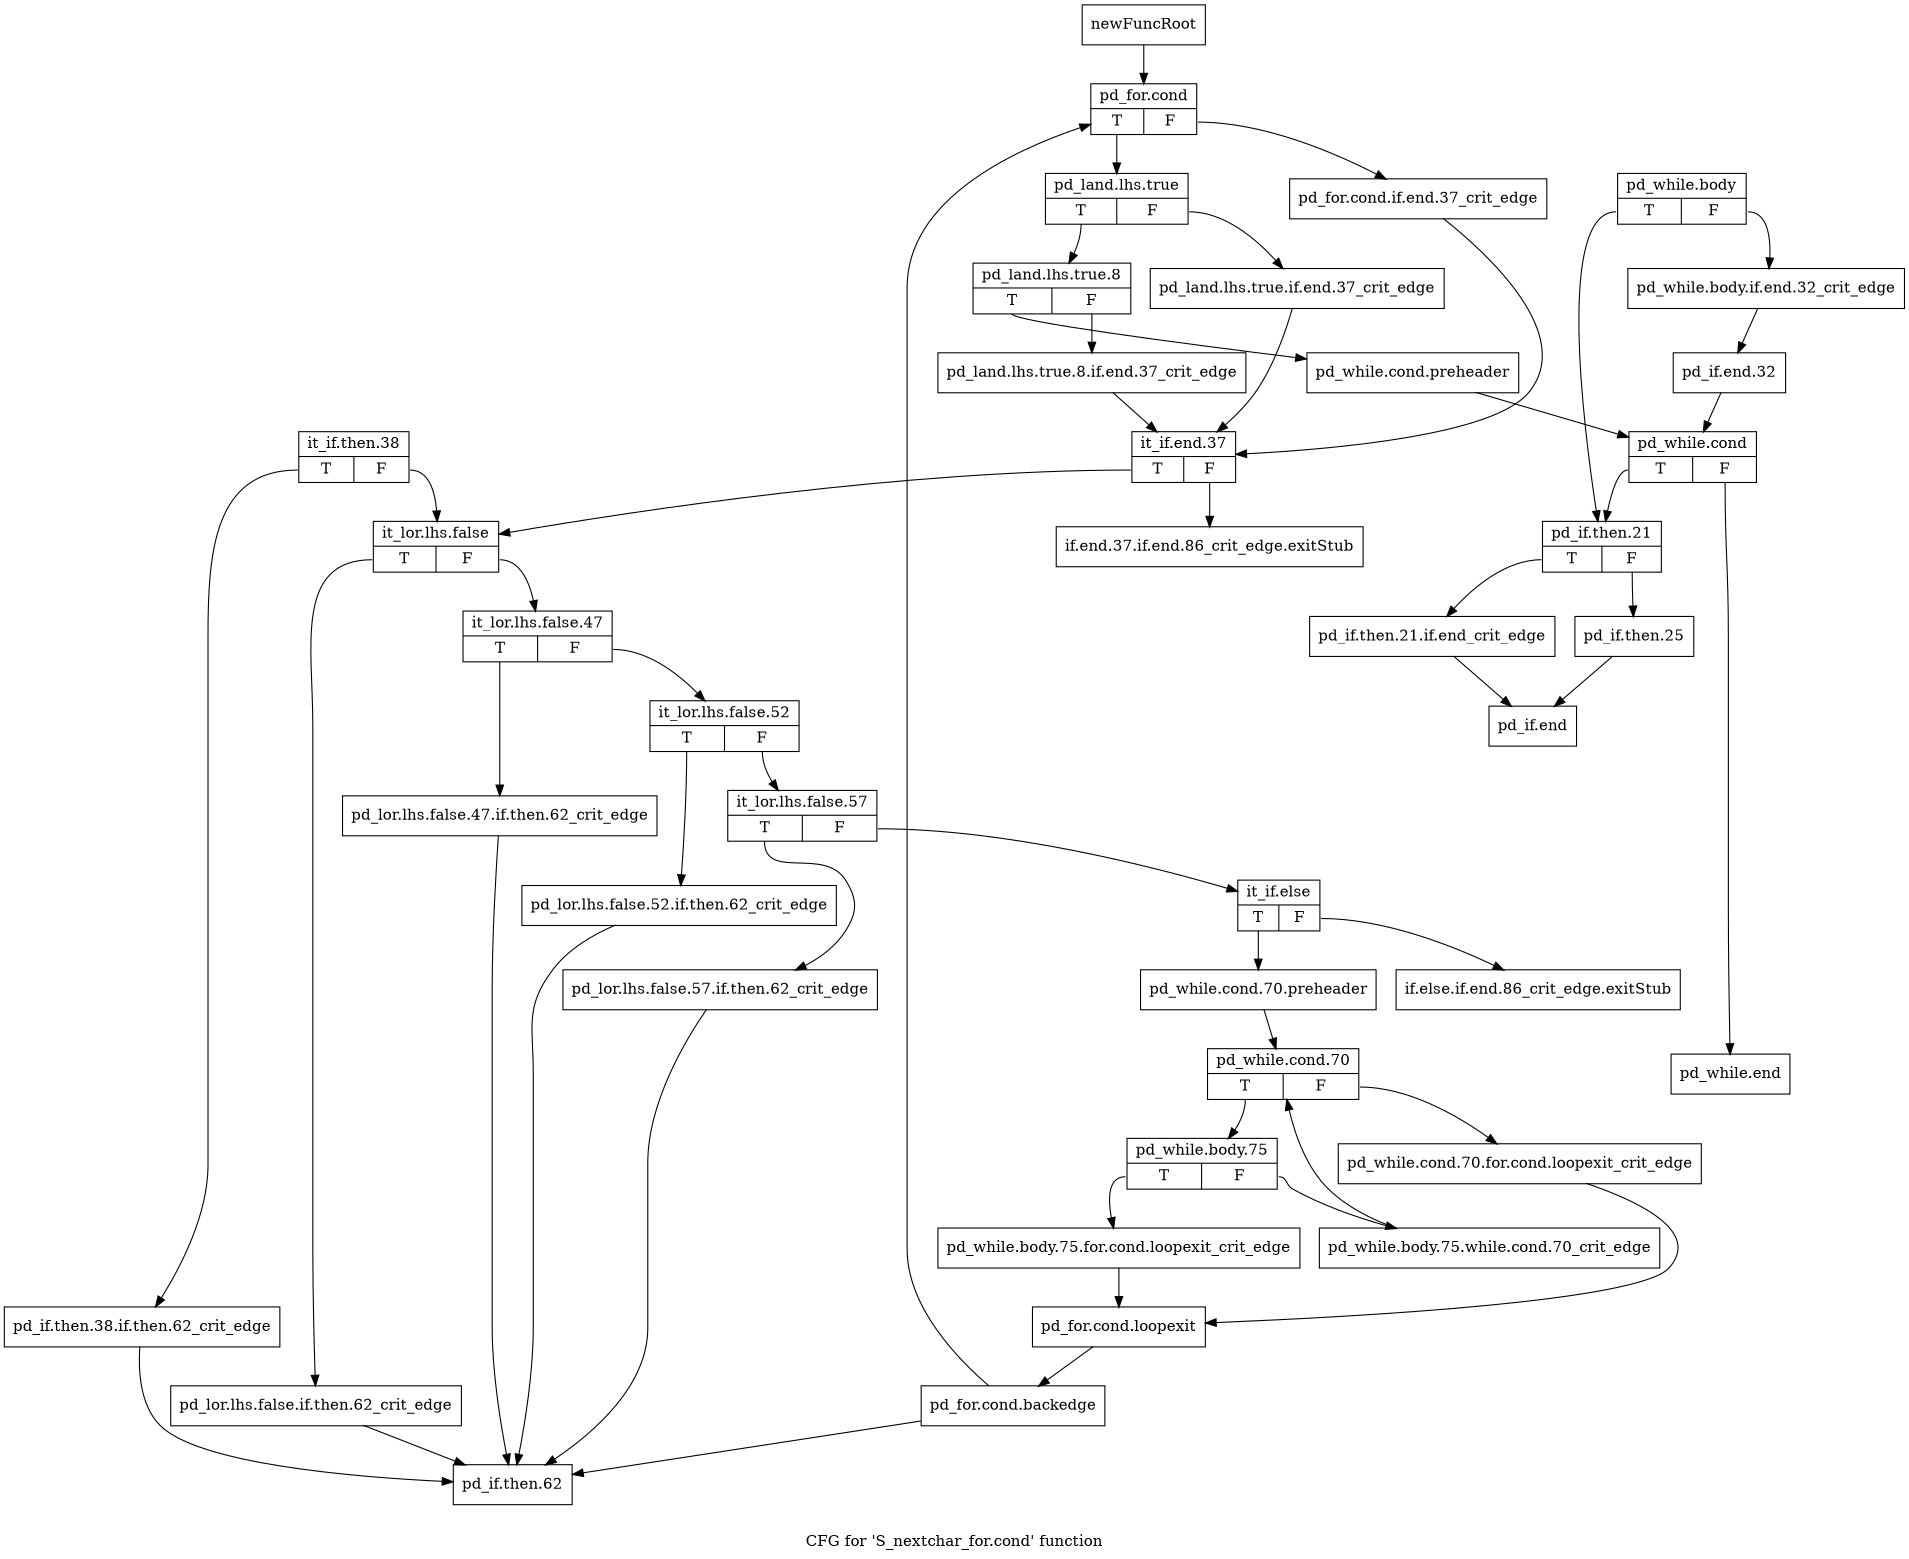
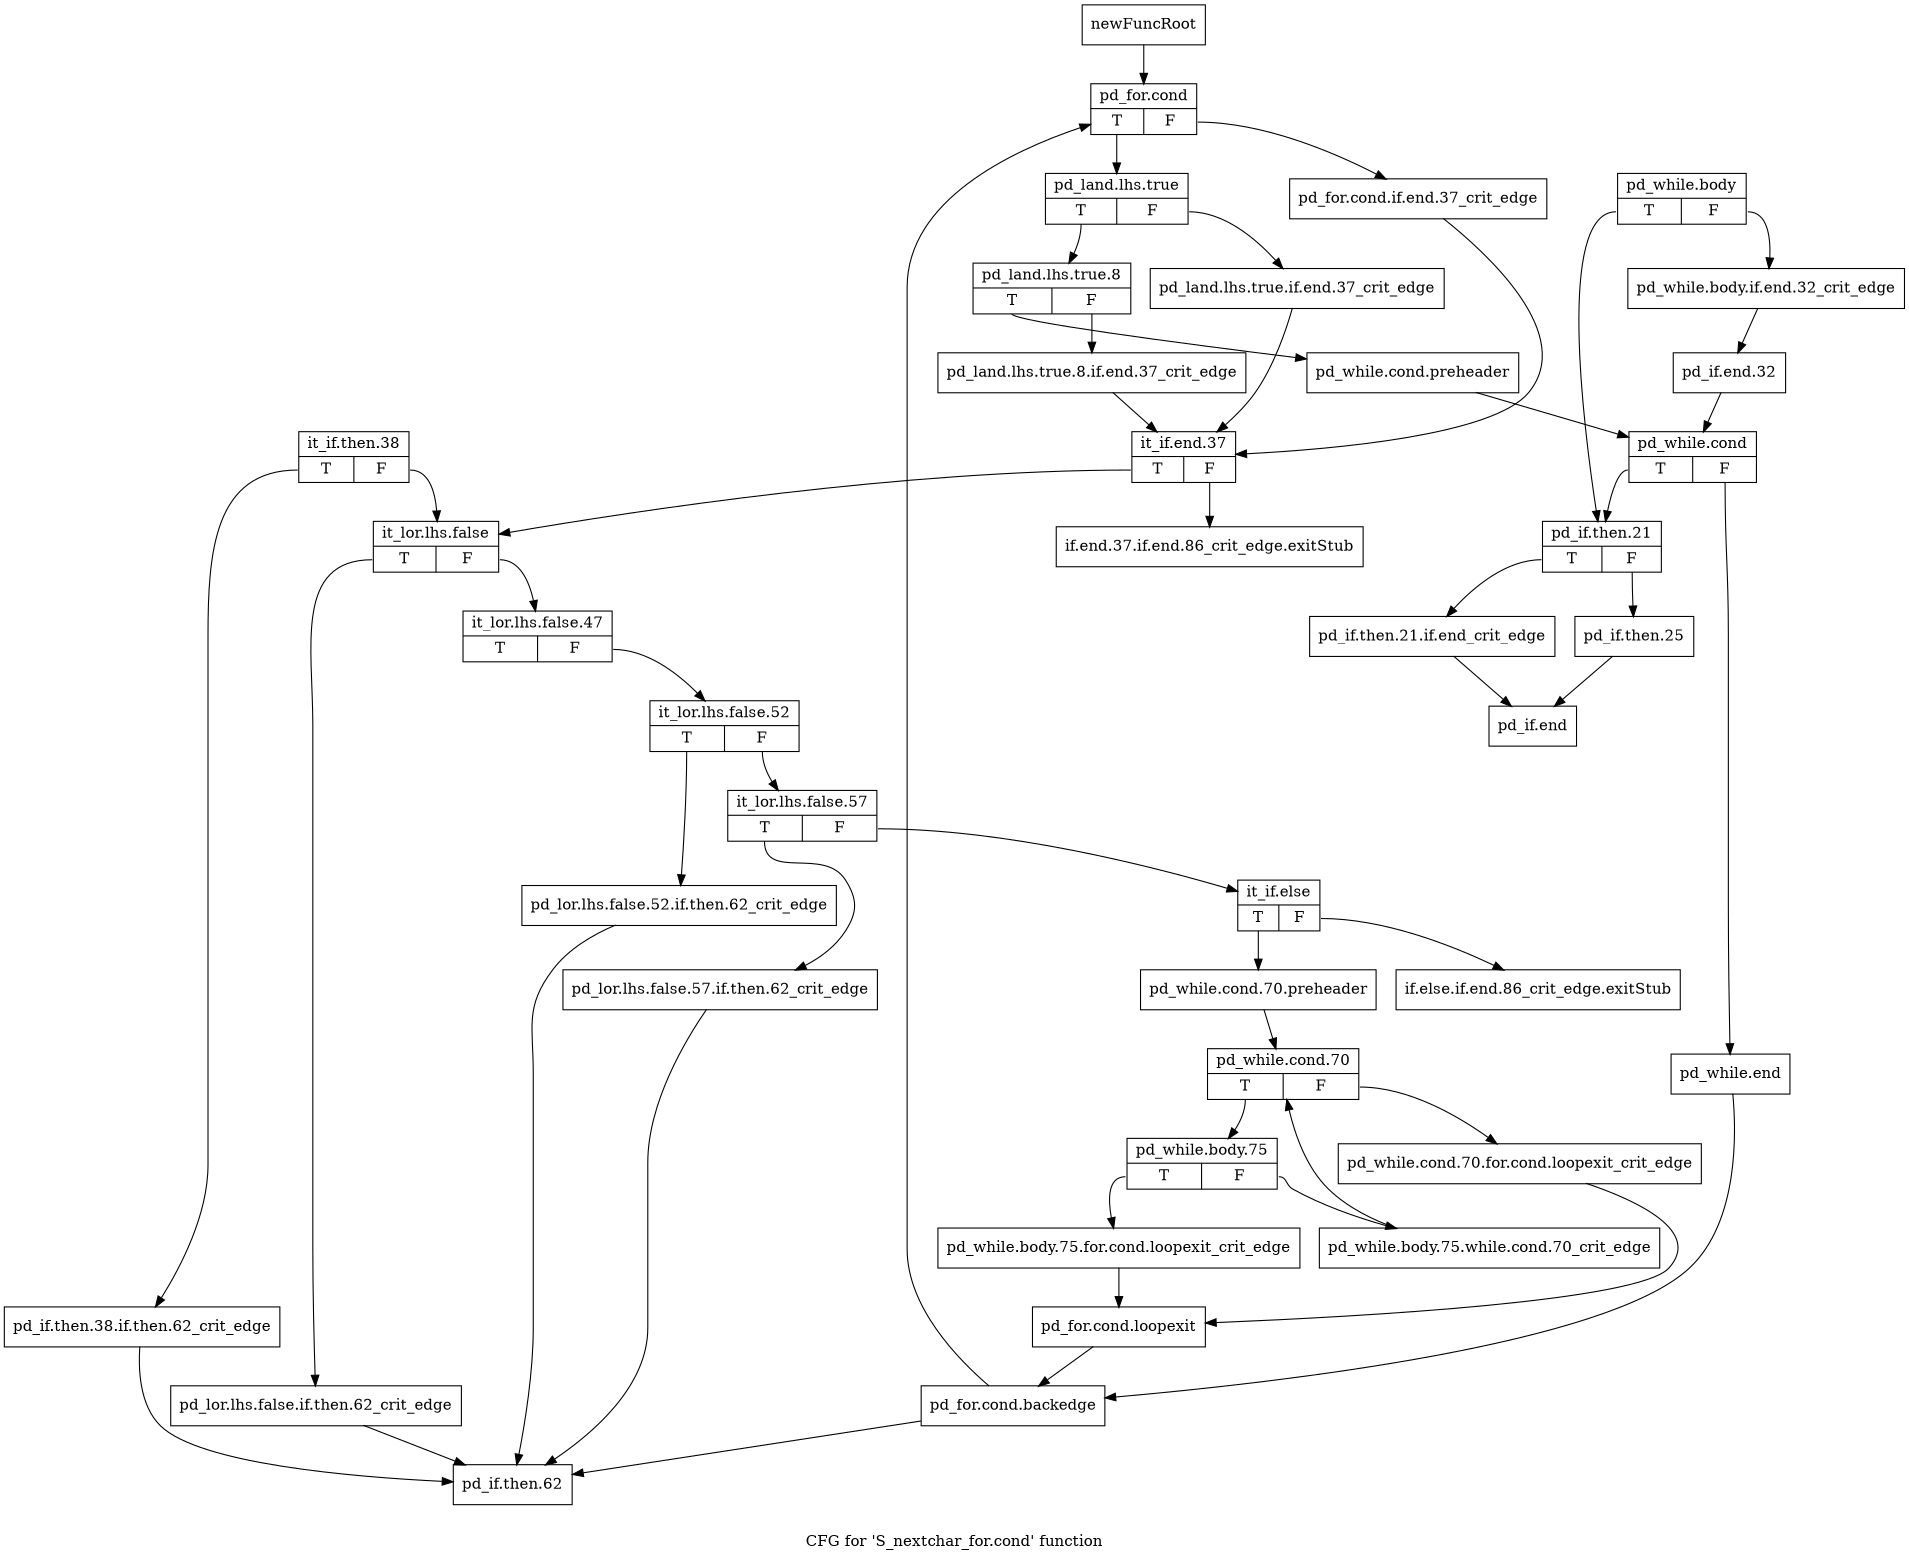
(500, 816) -> none
none -> (1501, 1342)
